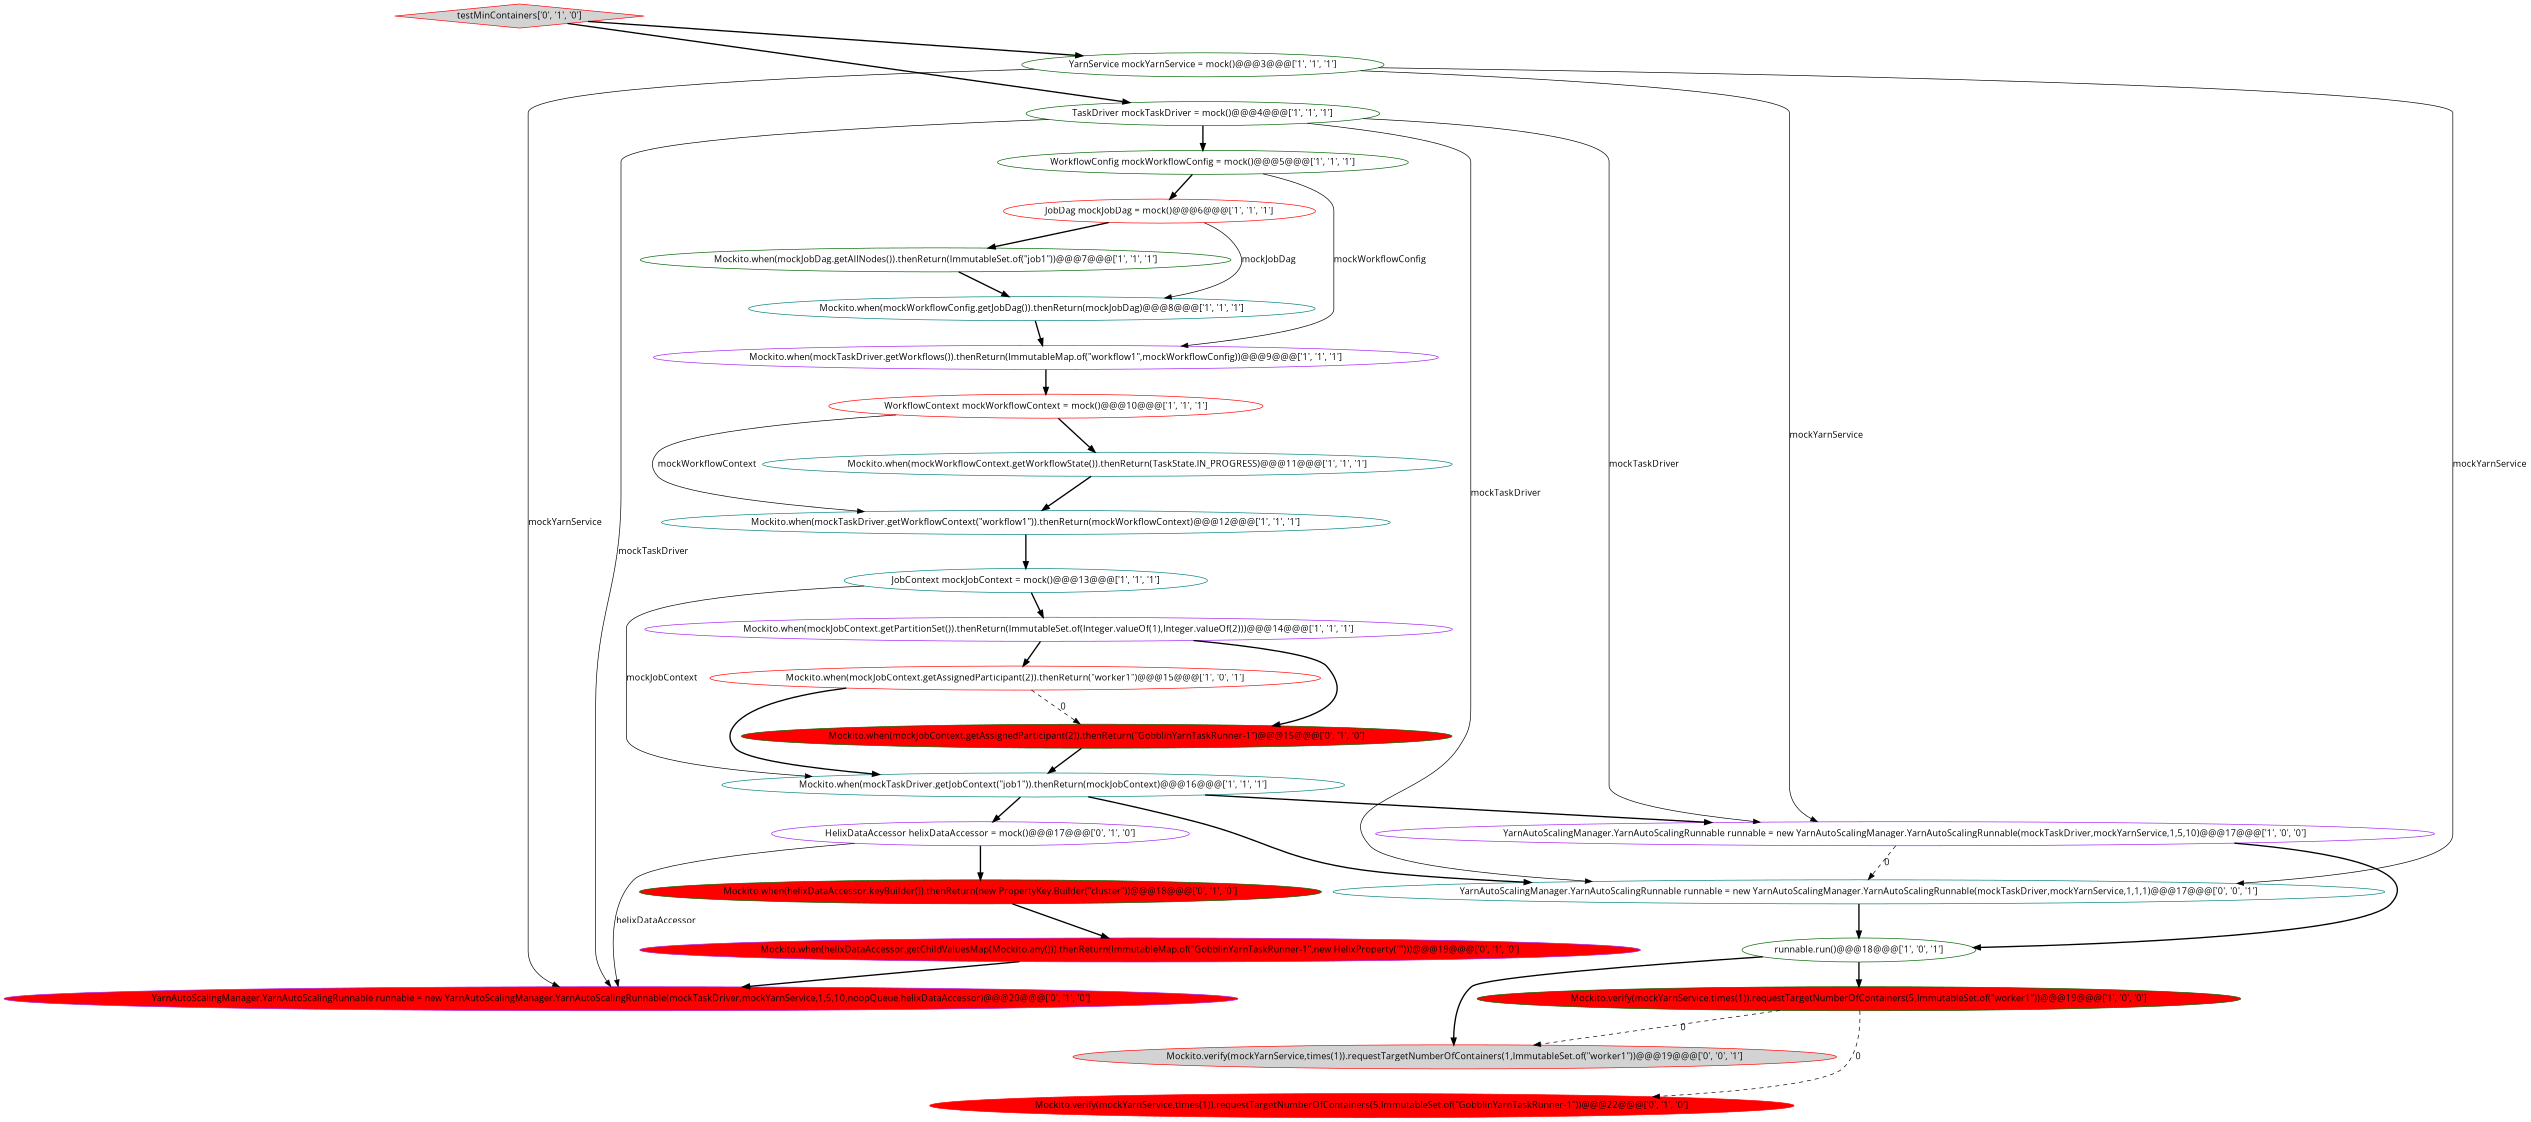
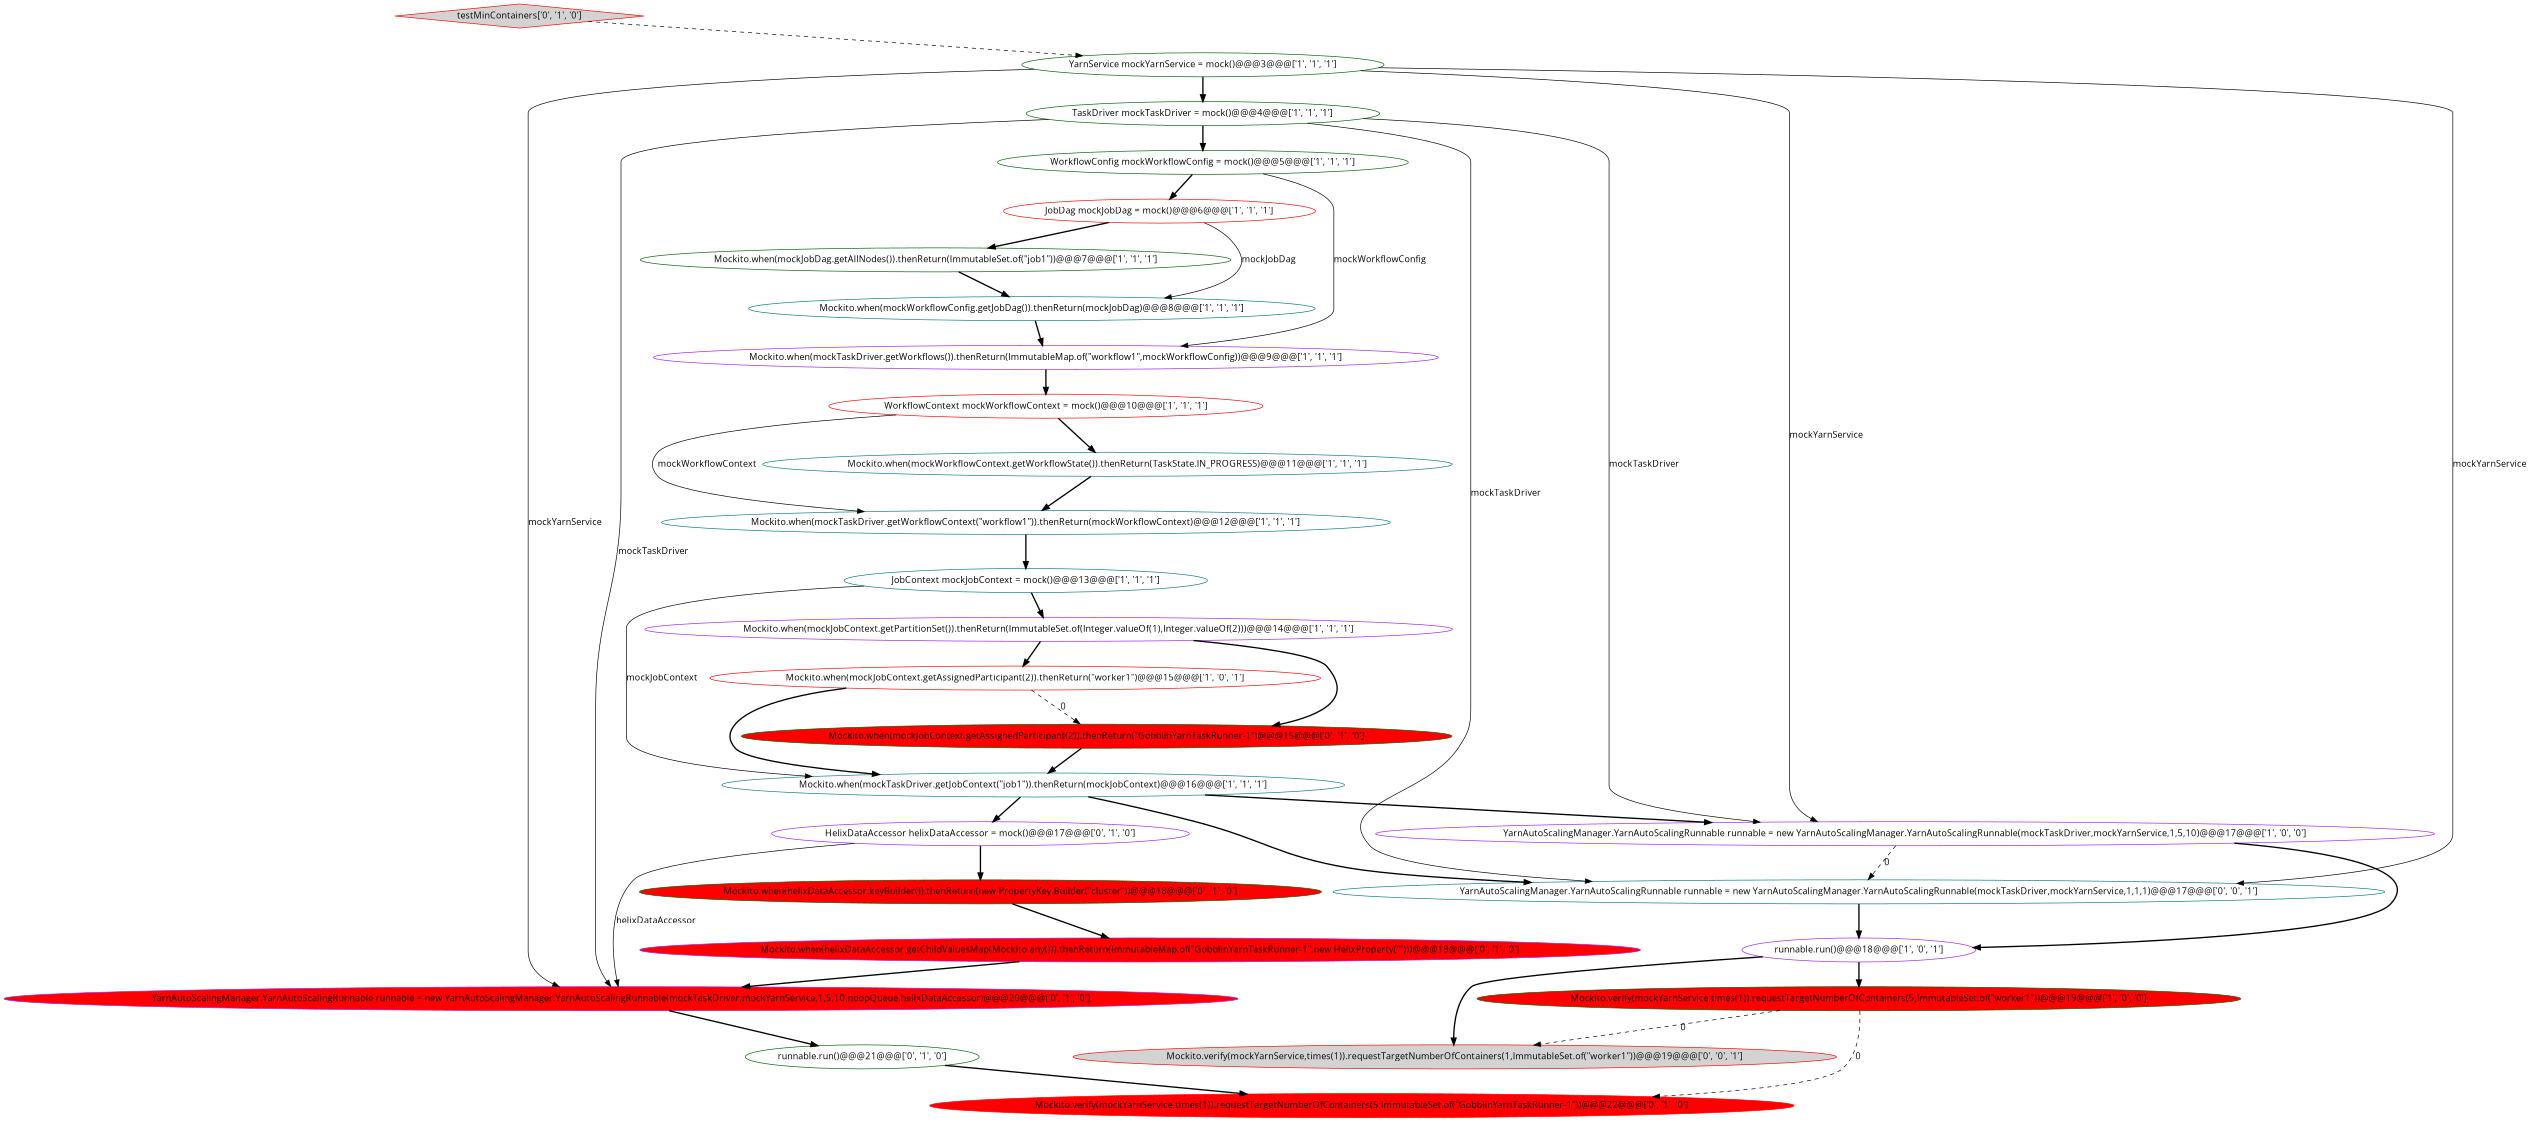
(832, 38) -> (832, 38)
(845, 63) -> (1203, 86)
(1859, 950) -> (1859, 950)
none -> (862, 1057)
